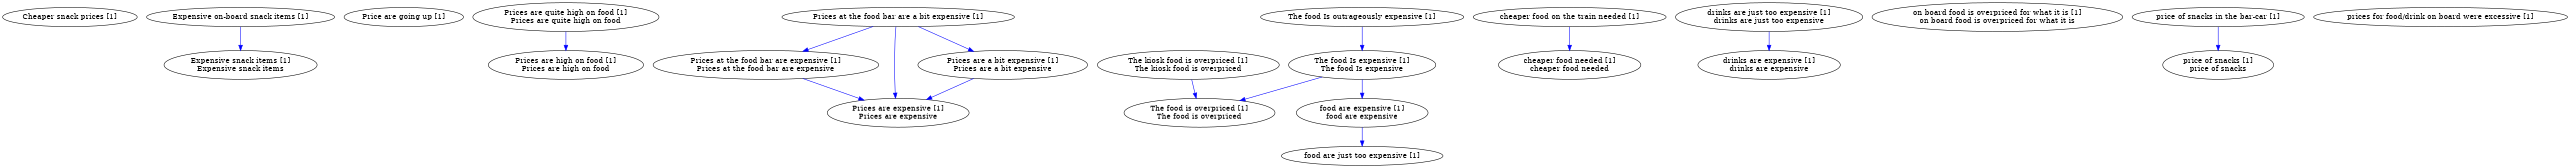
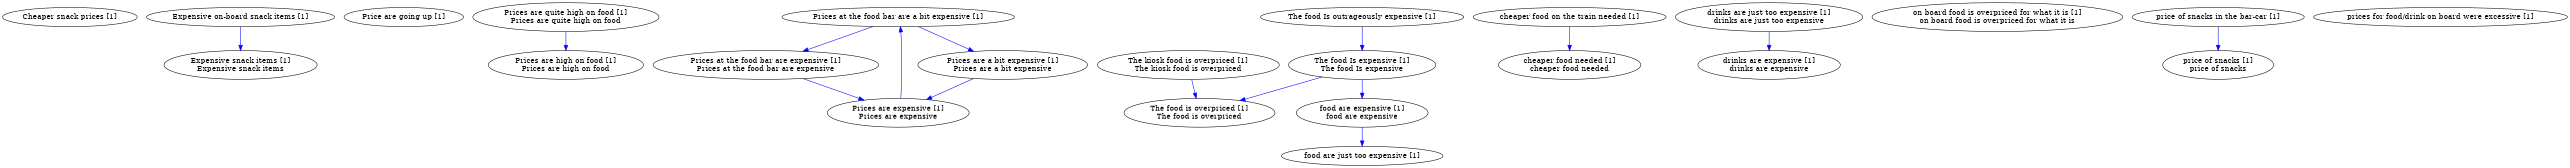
(895, 60) -> (902, 65)
